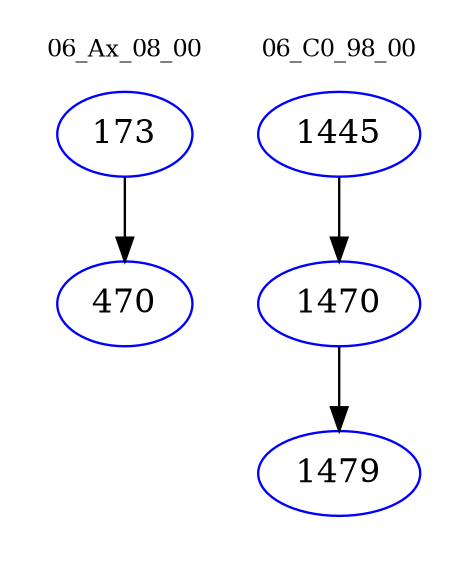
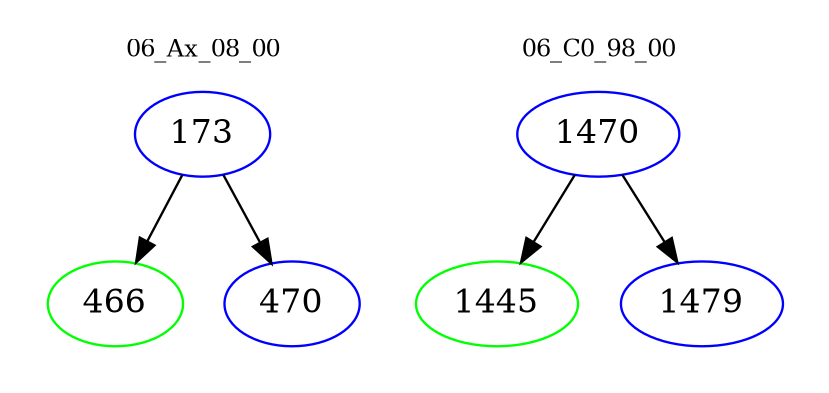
(339, 134) -> (497, 304)
(339, 208) -> (554, 208)
none -> (115, 304)
